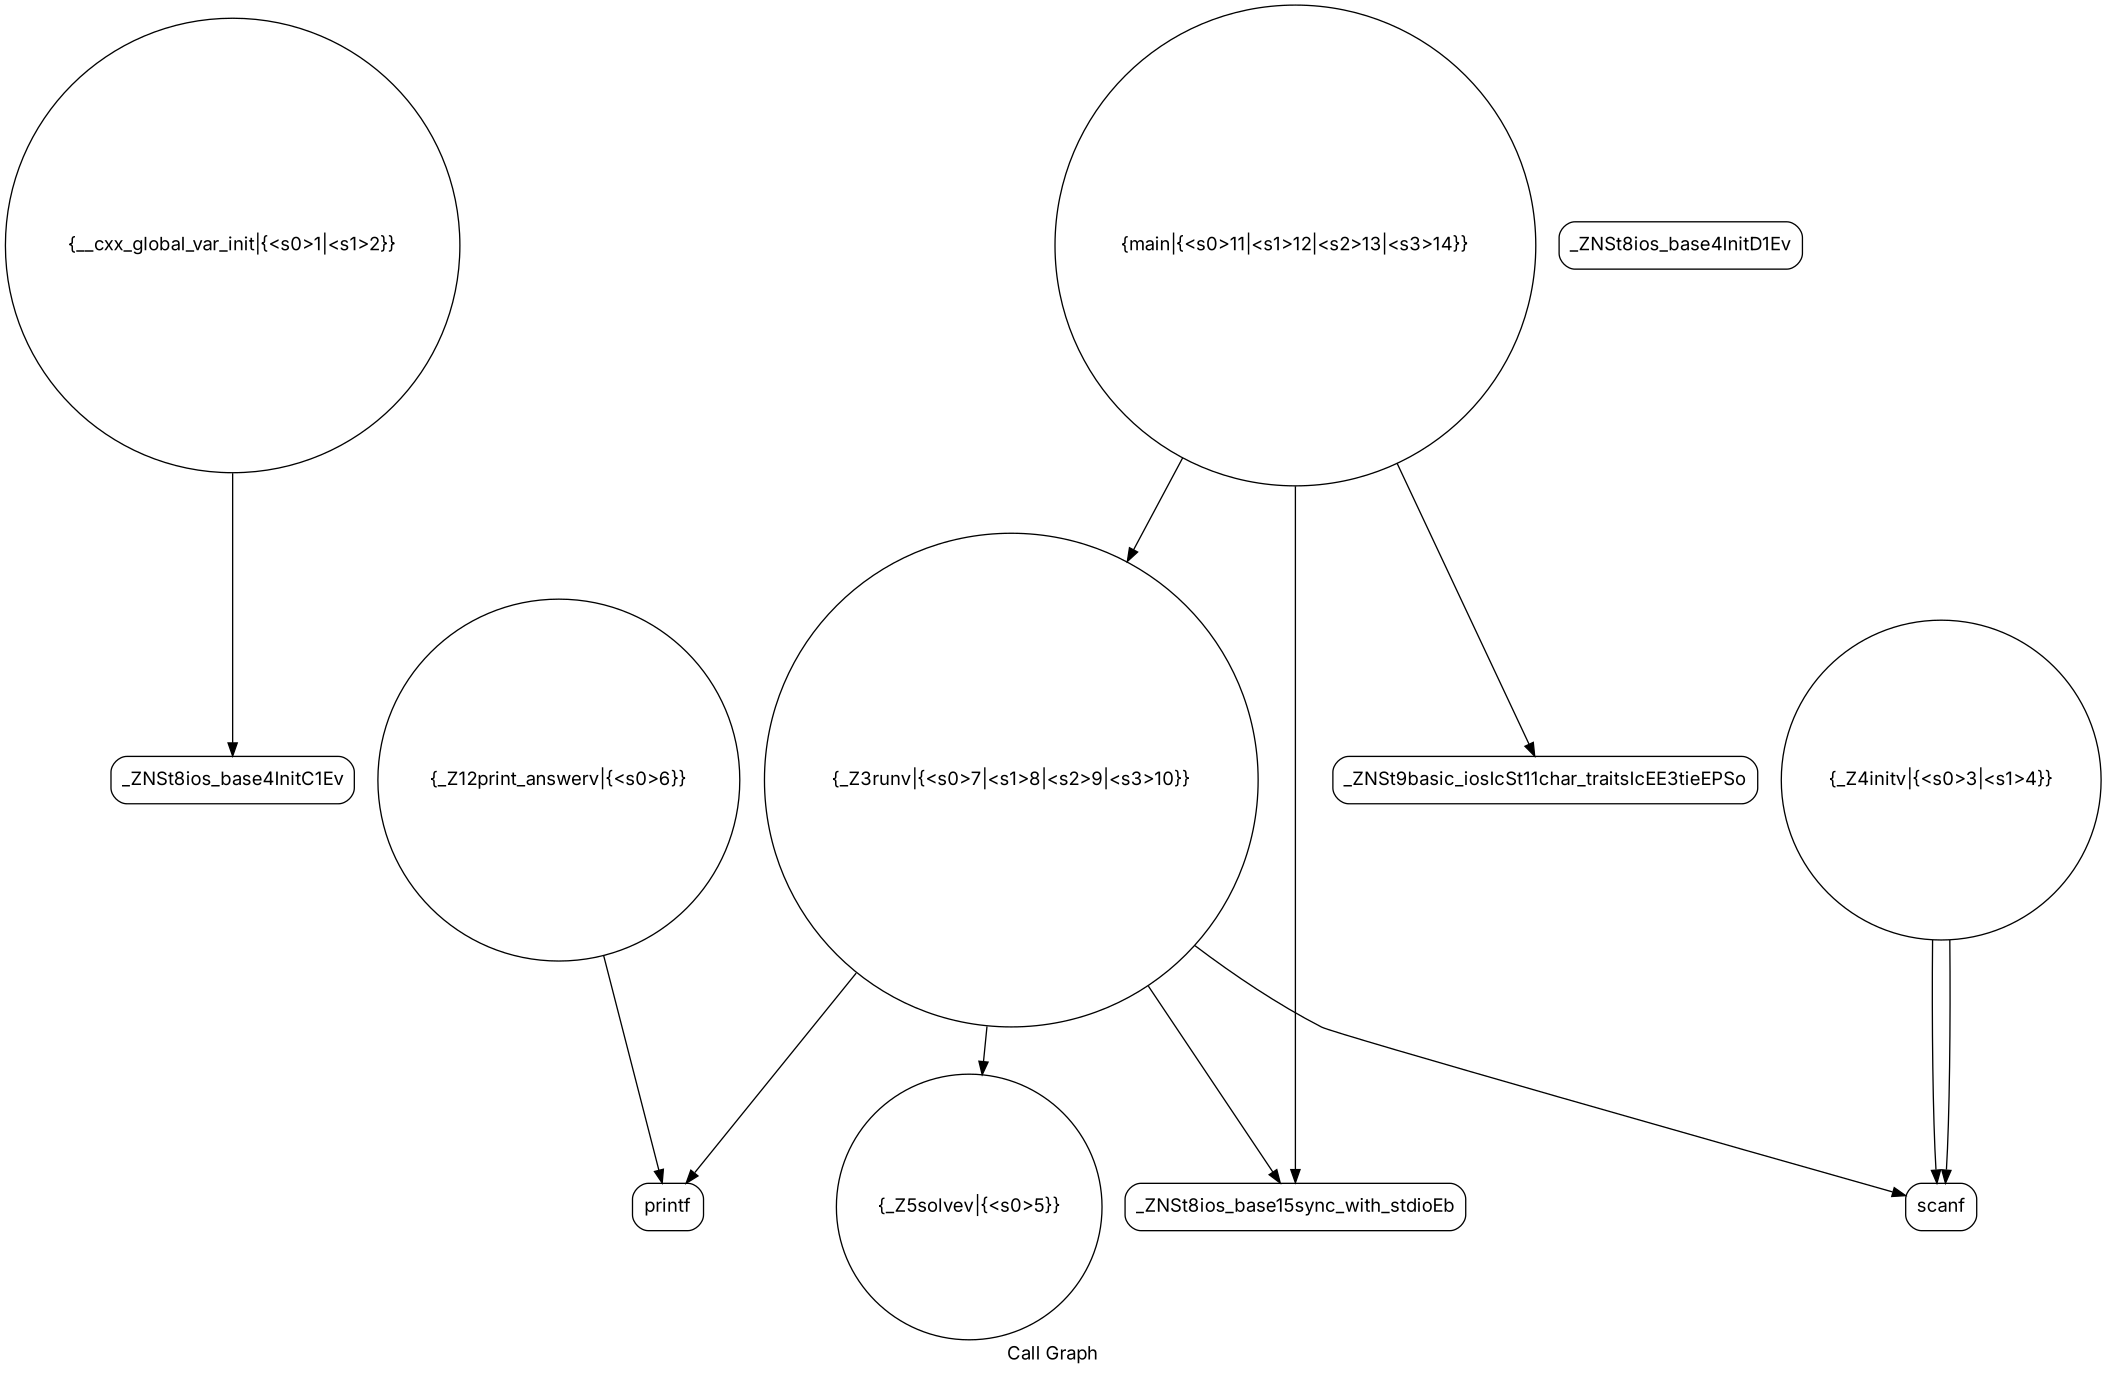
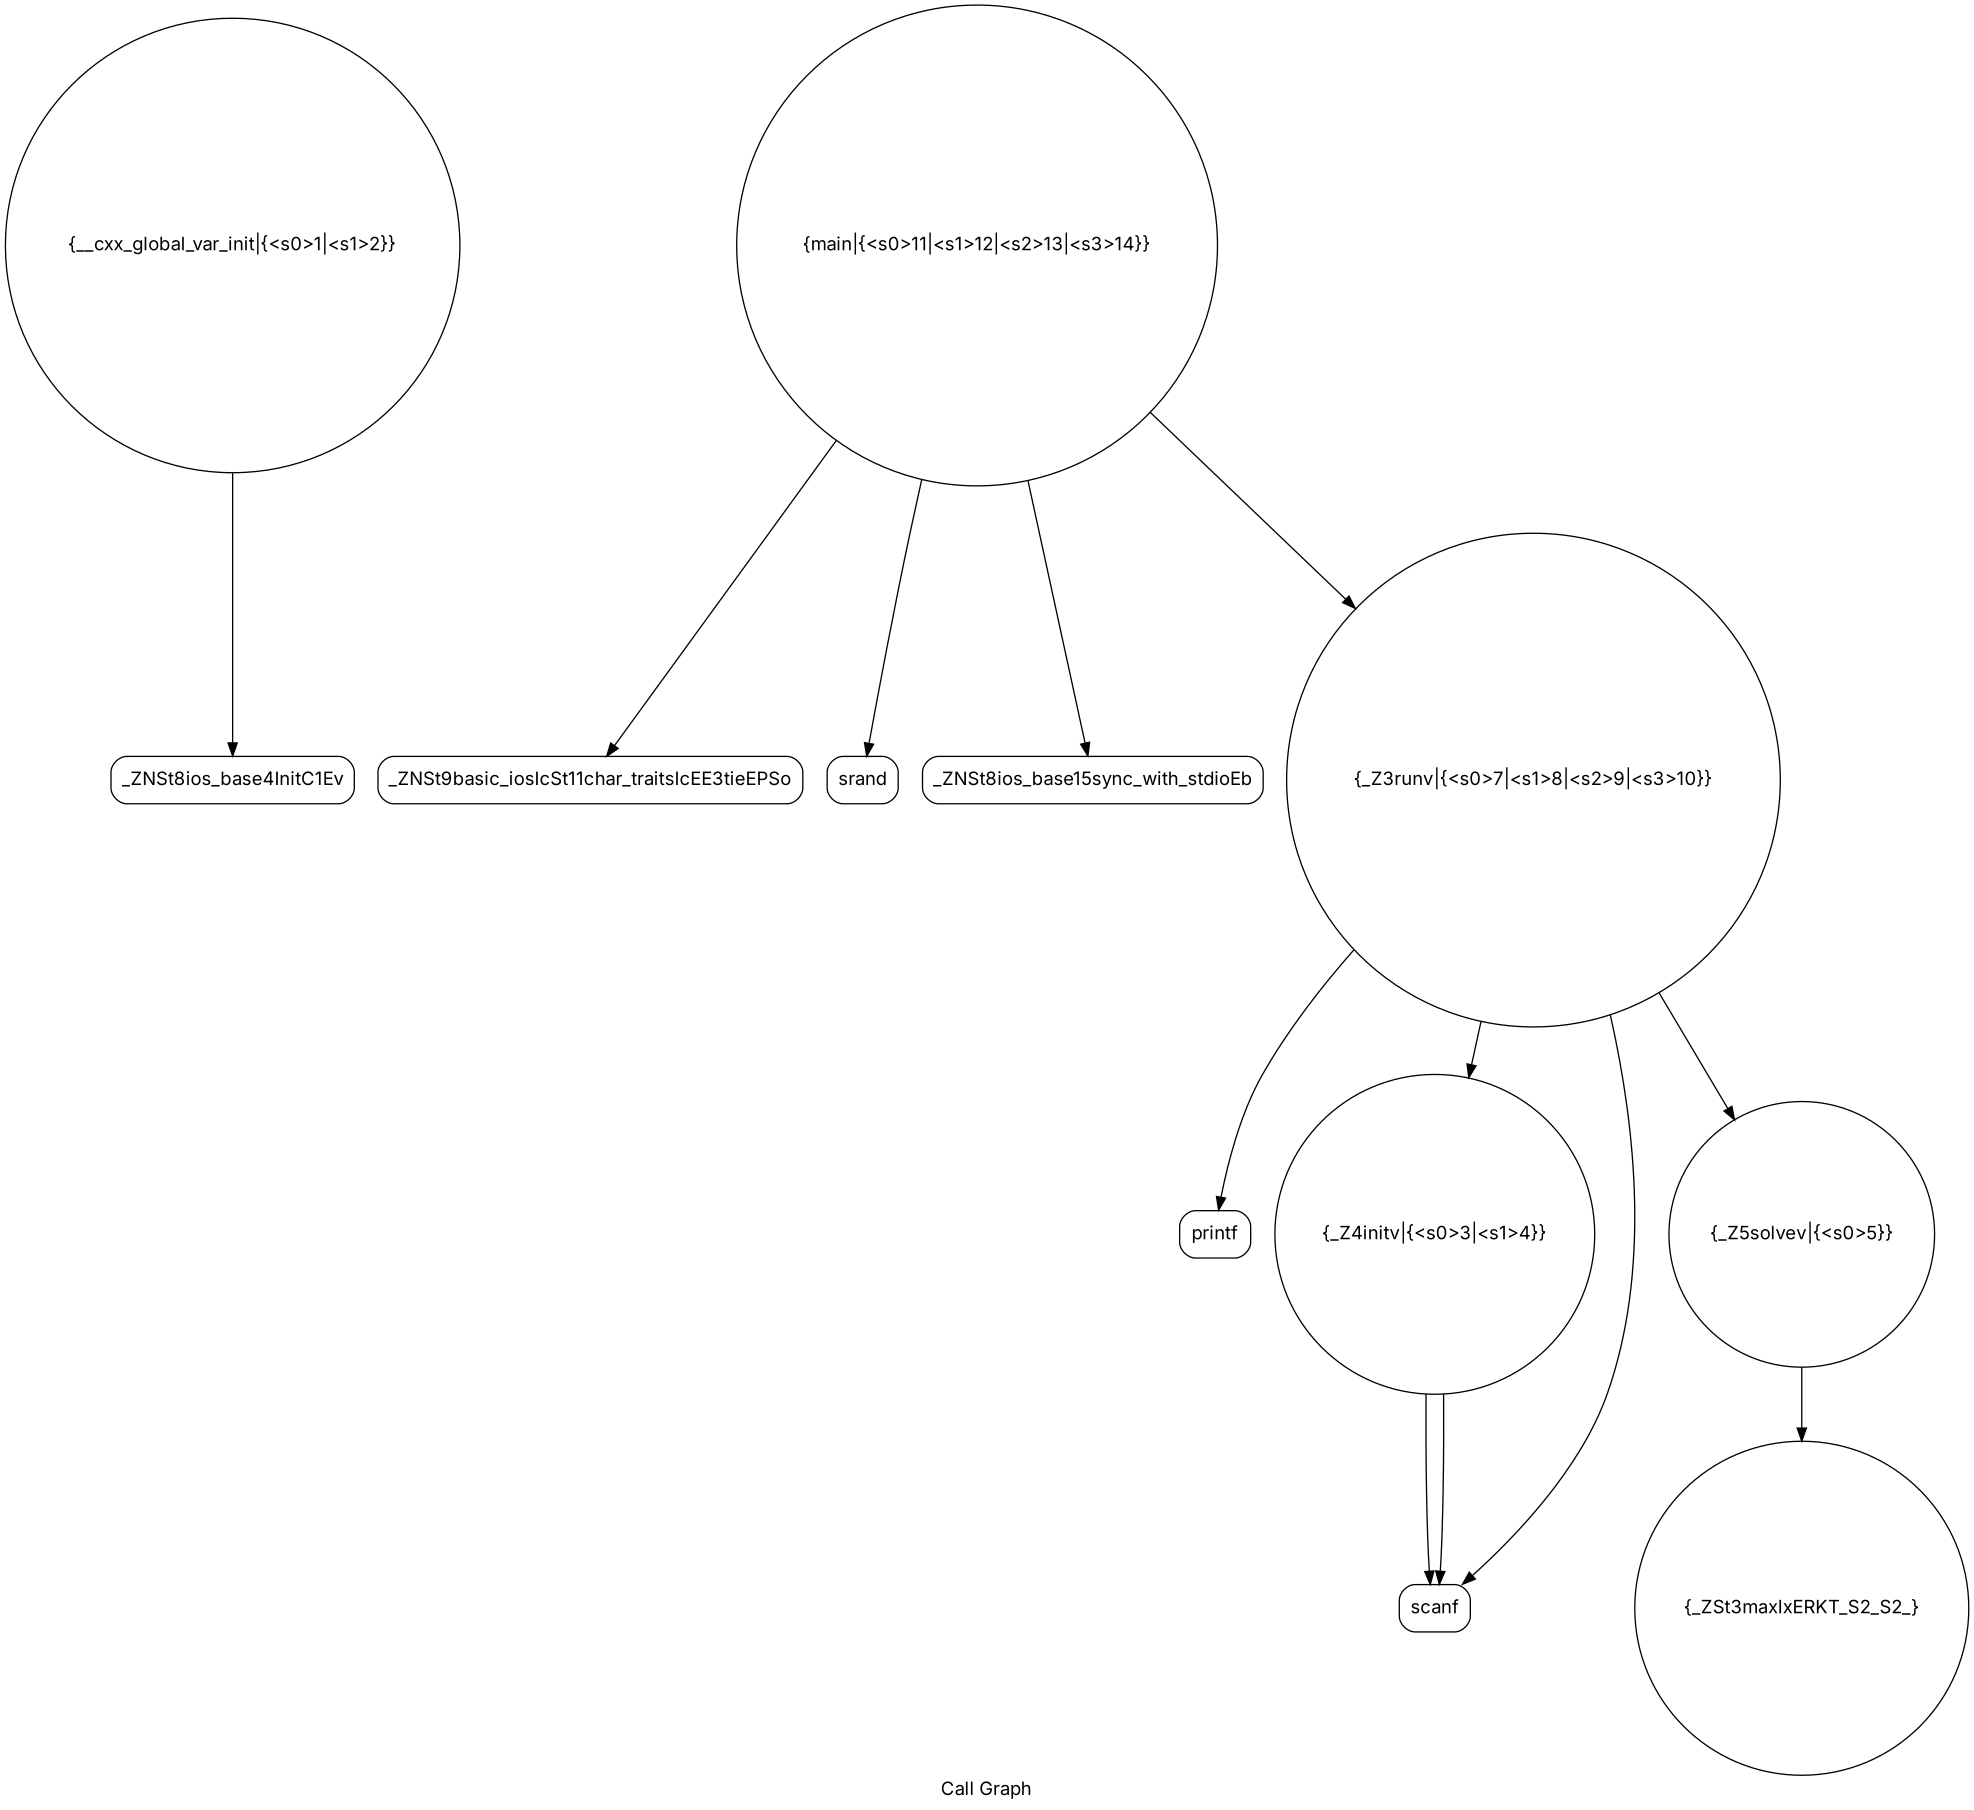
(1681, 245) -> none
(559, 780) -> none
none -> (863, 780)
(1211, 1079) -> (1476, 1043)
none -> (1802, 1608)
